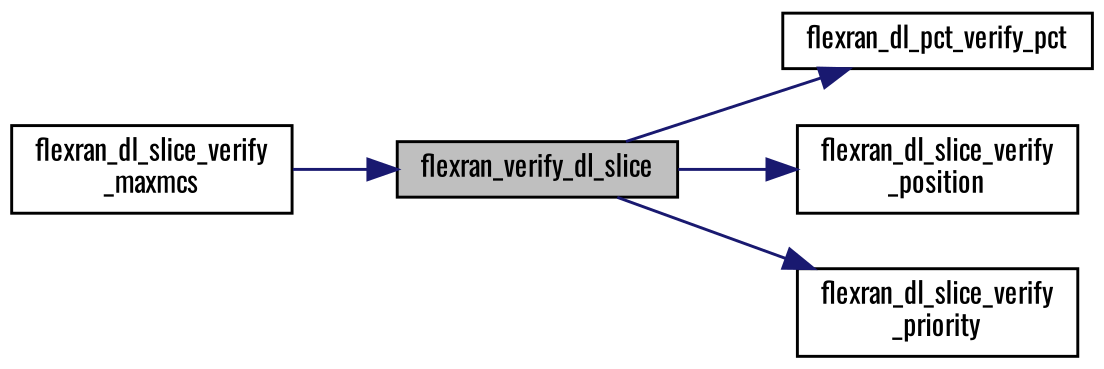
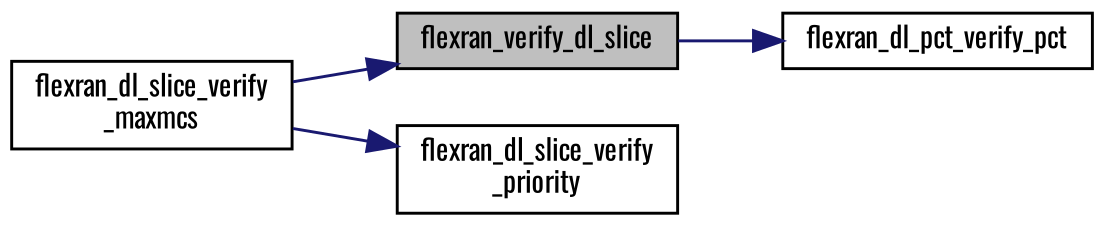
(938, 169) -> none
(702, 228) -> (330, 135)
